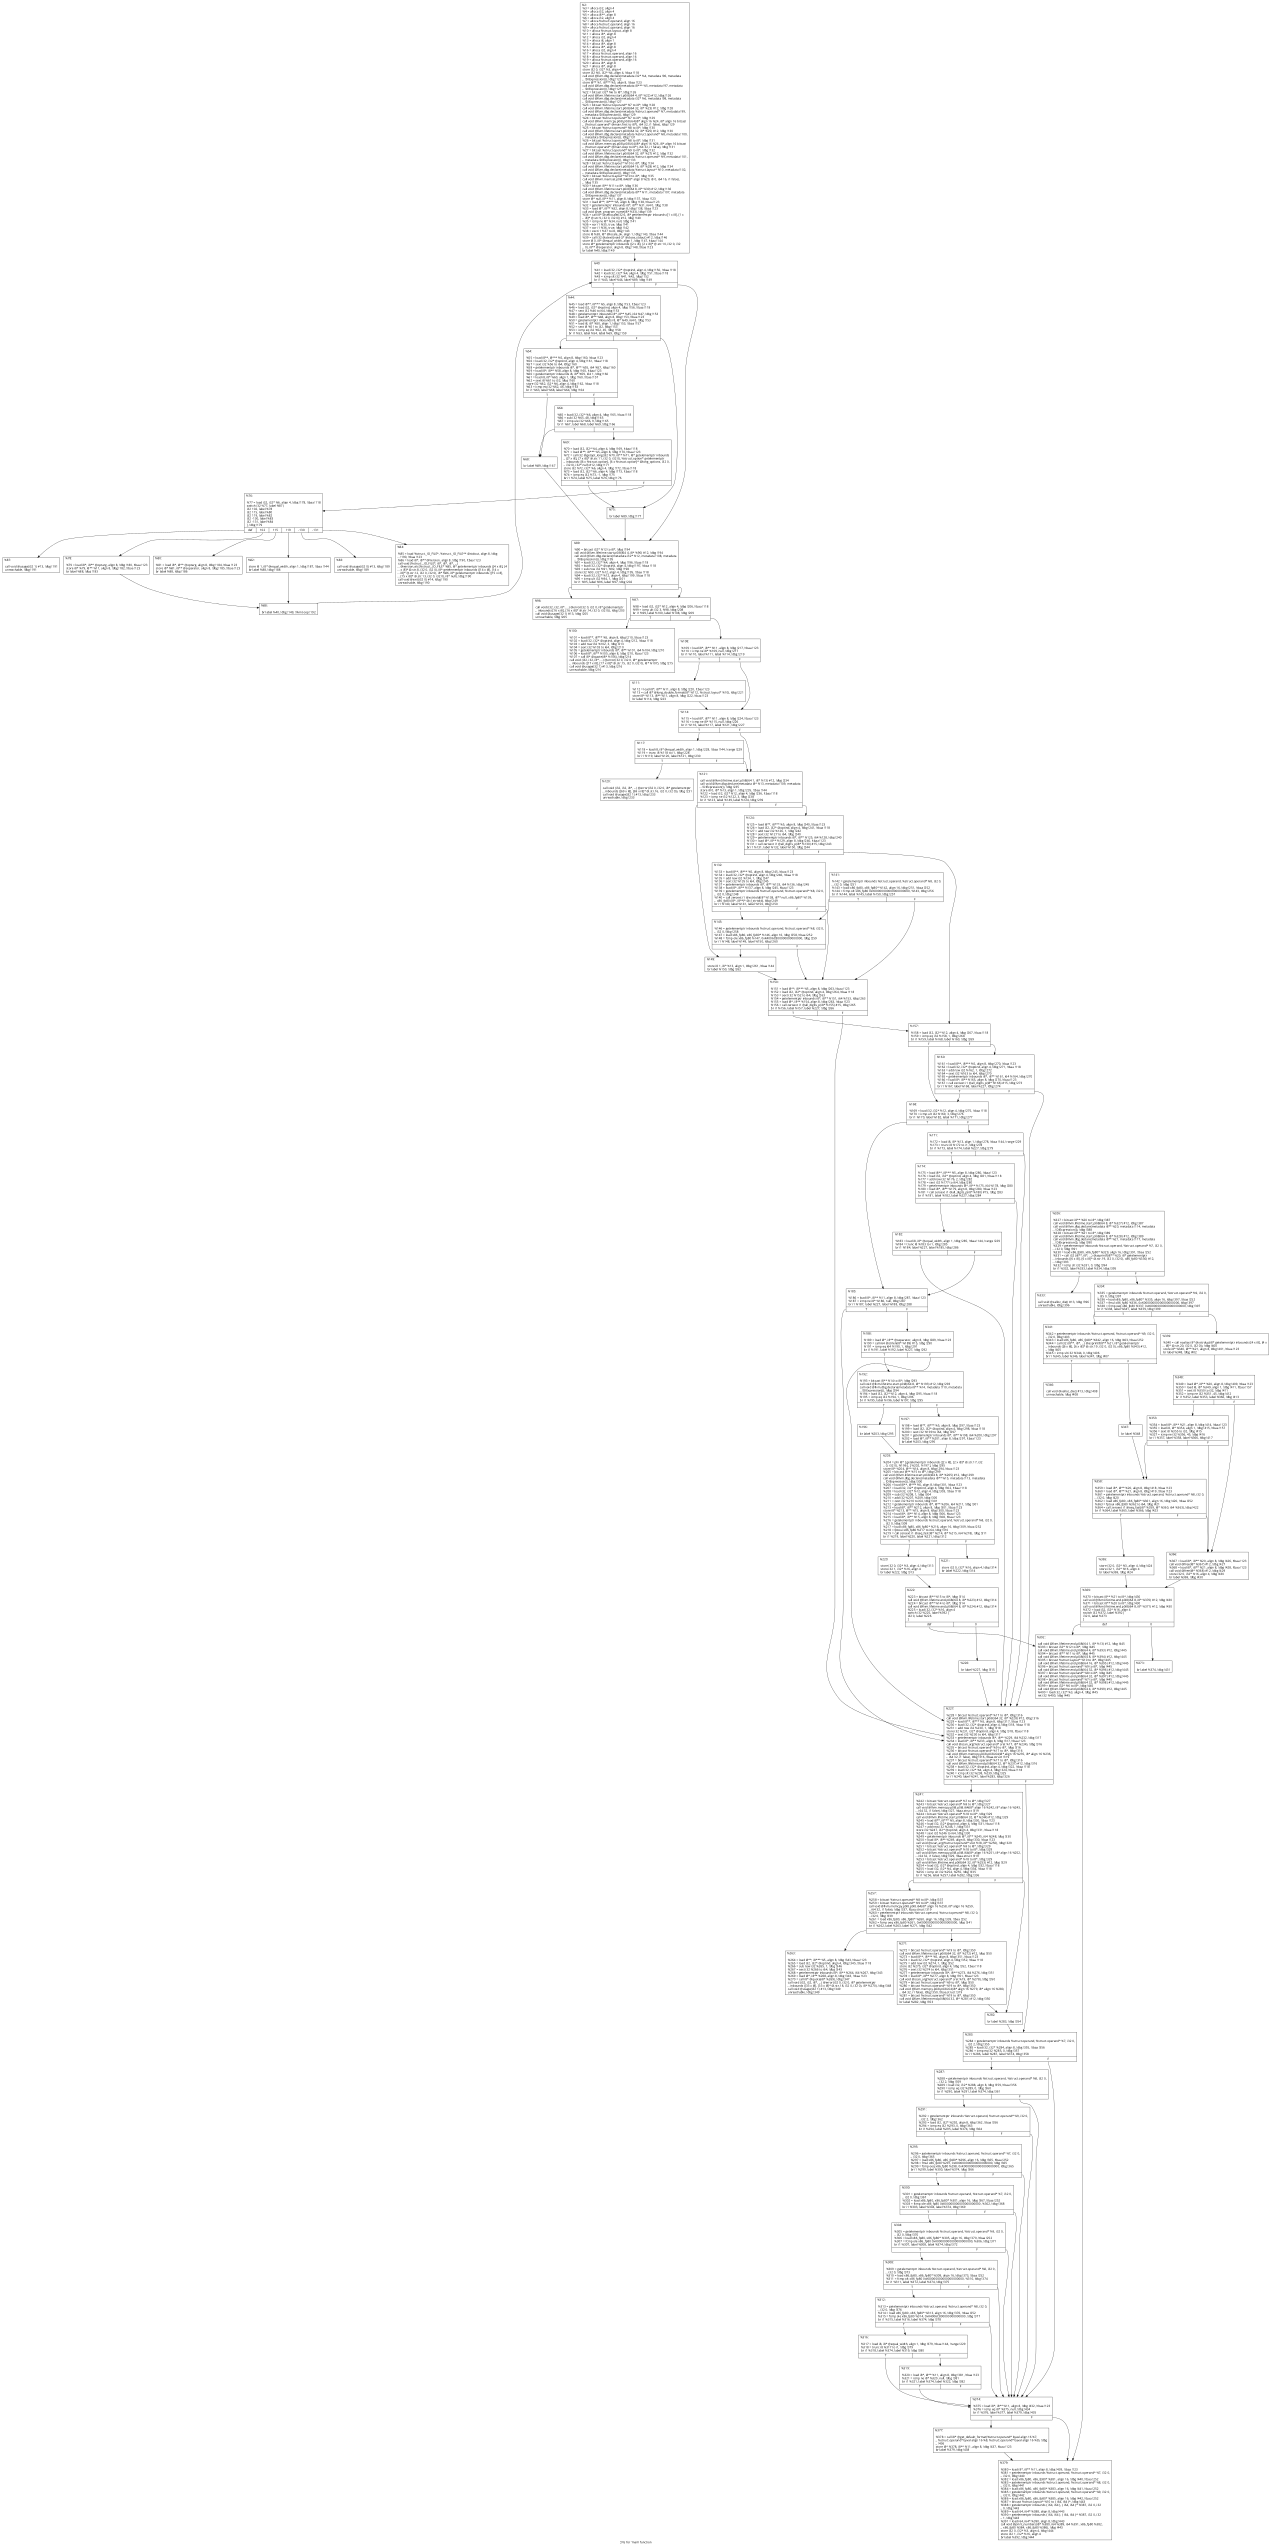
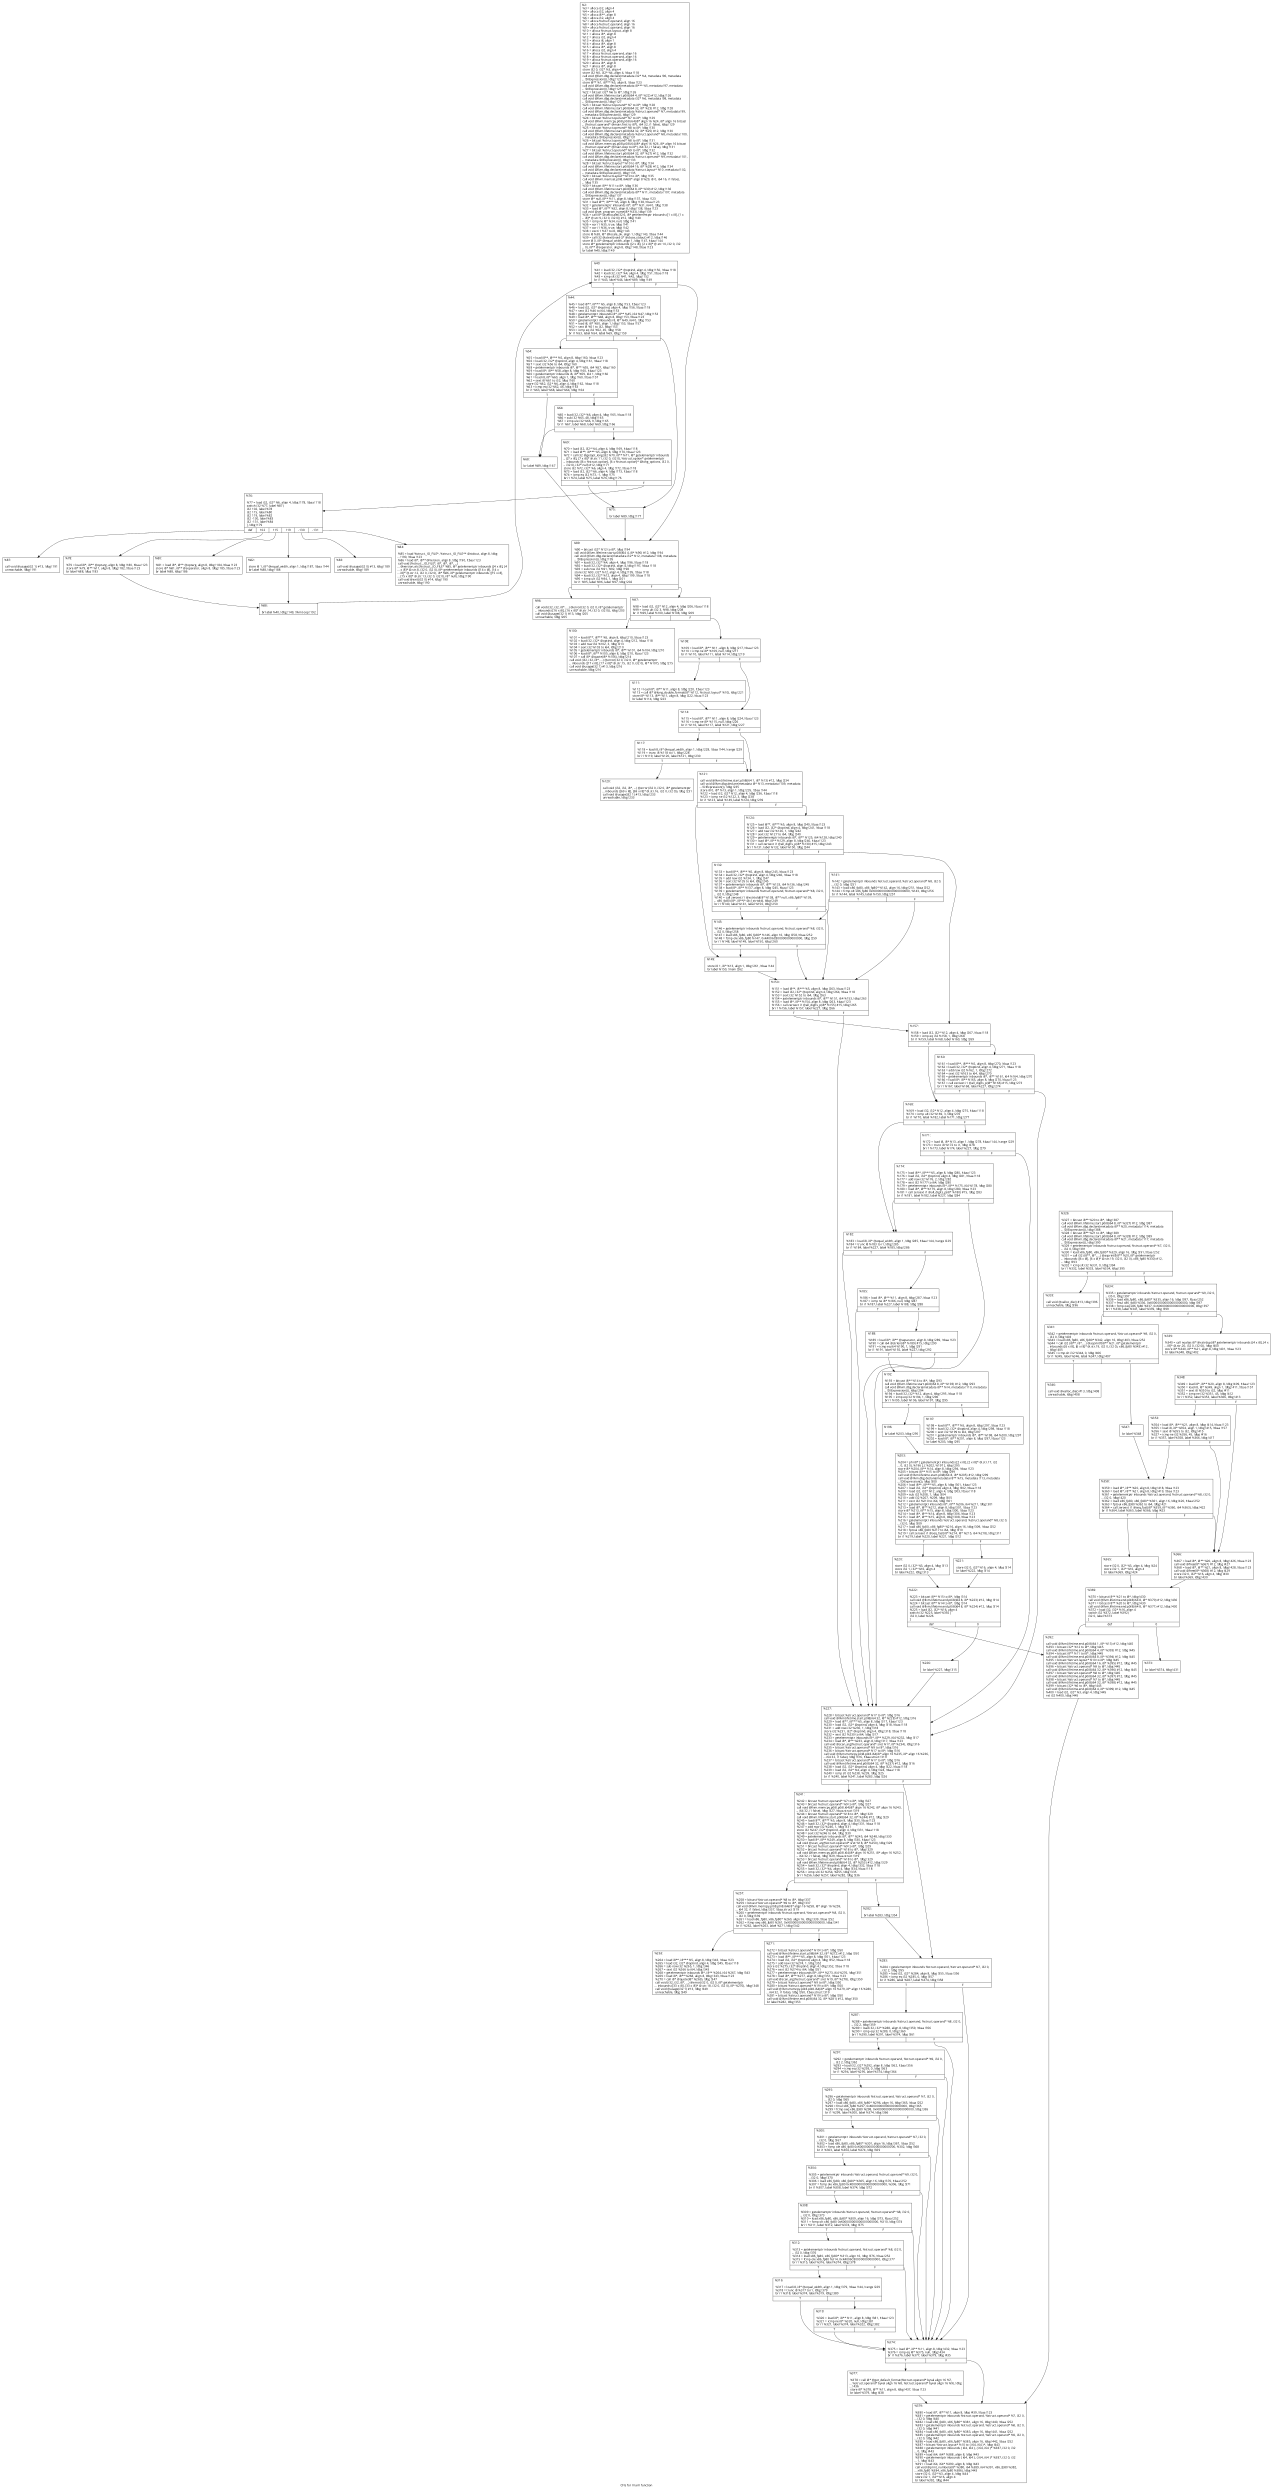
(724, 969) -> (725, 969)
(866, 1195) -> (879, 1170)
none -> (974, 1580)
(992, 2008) -> none
